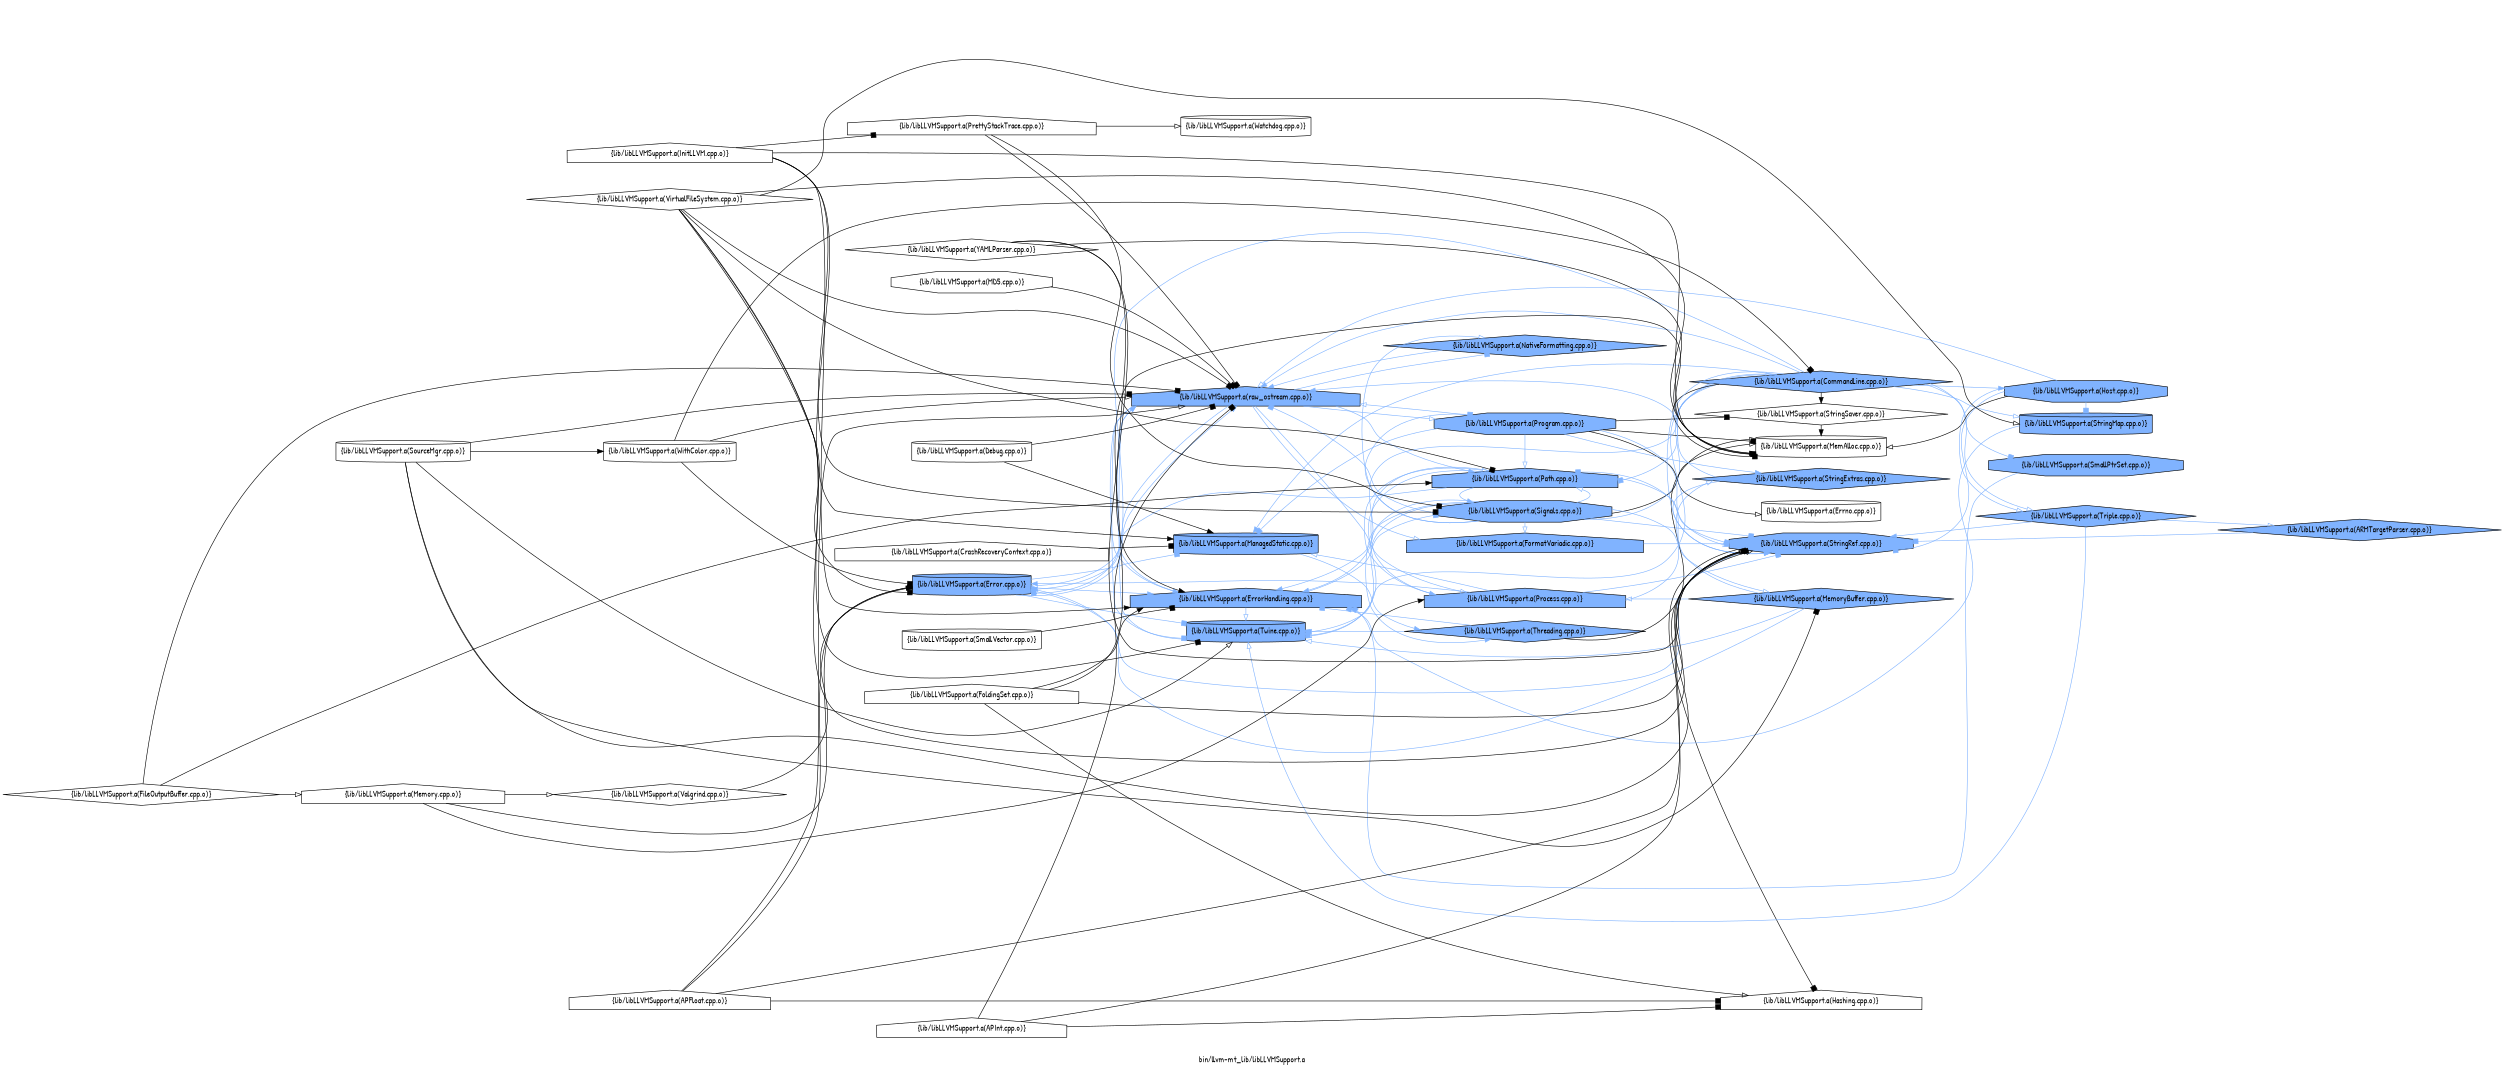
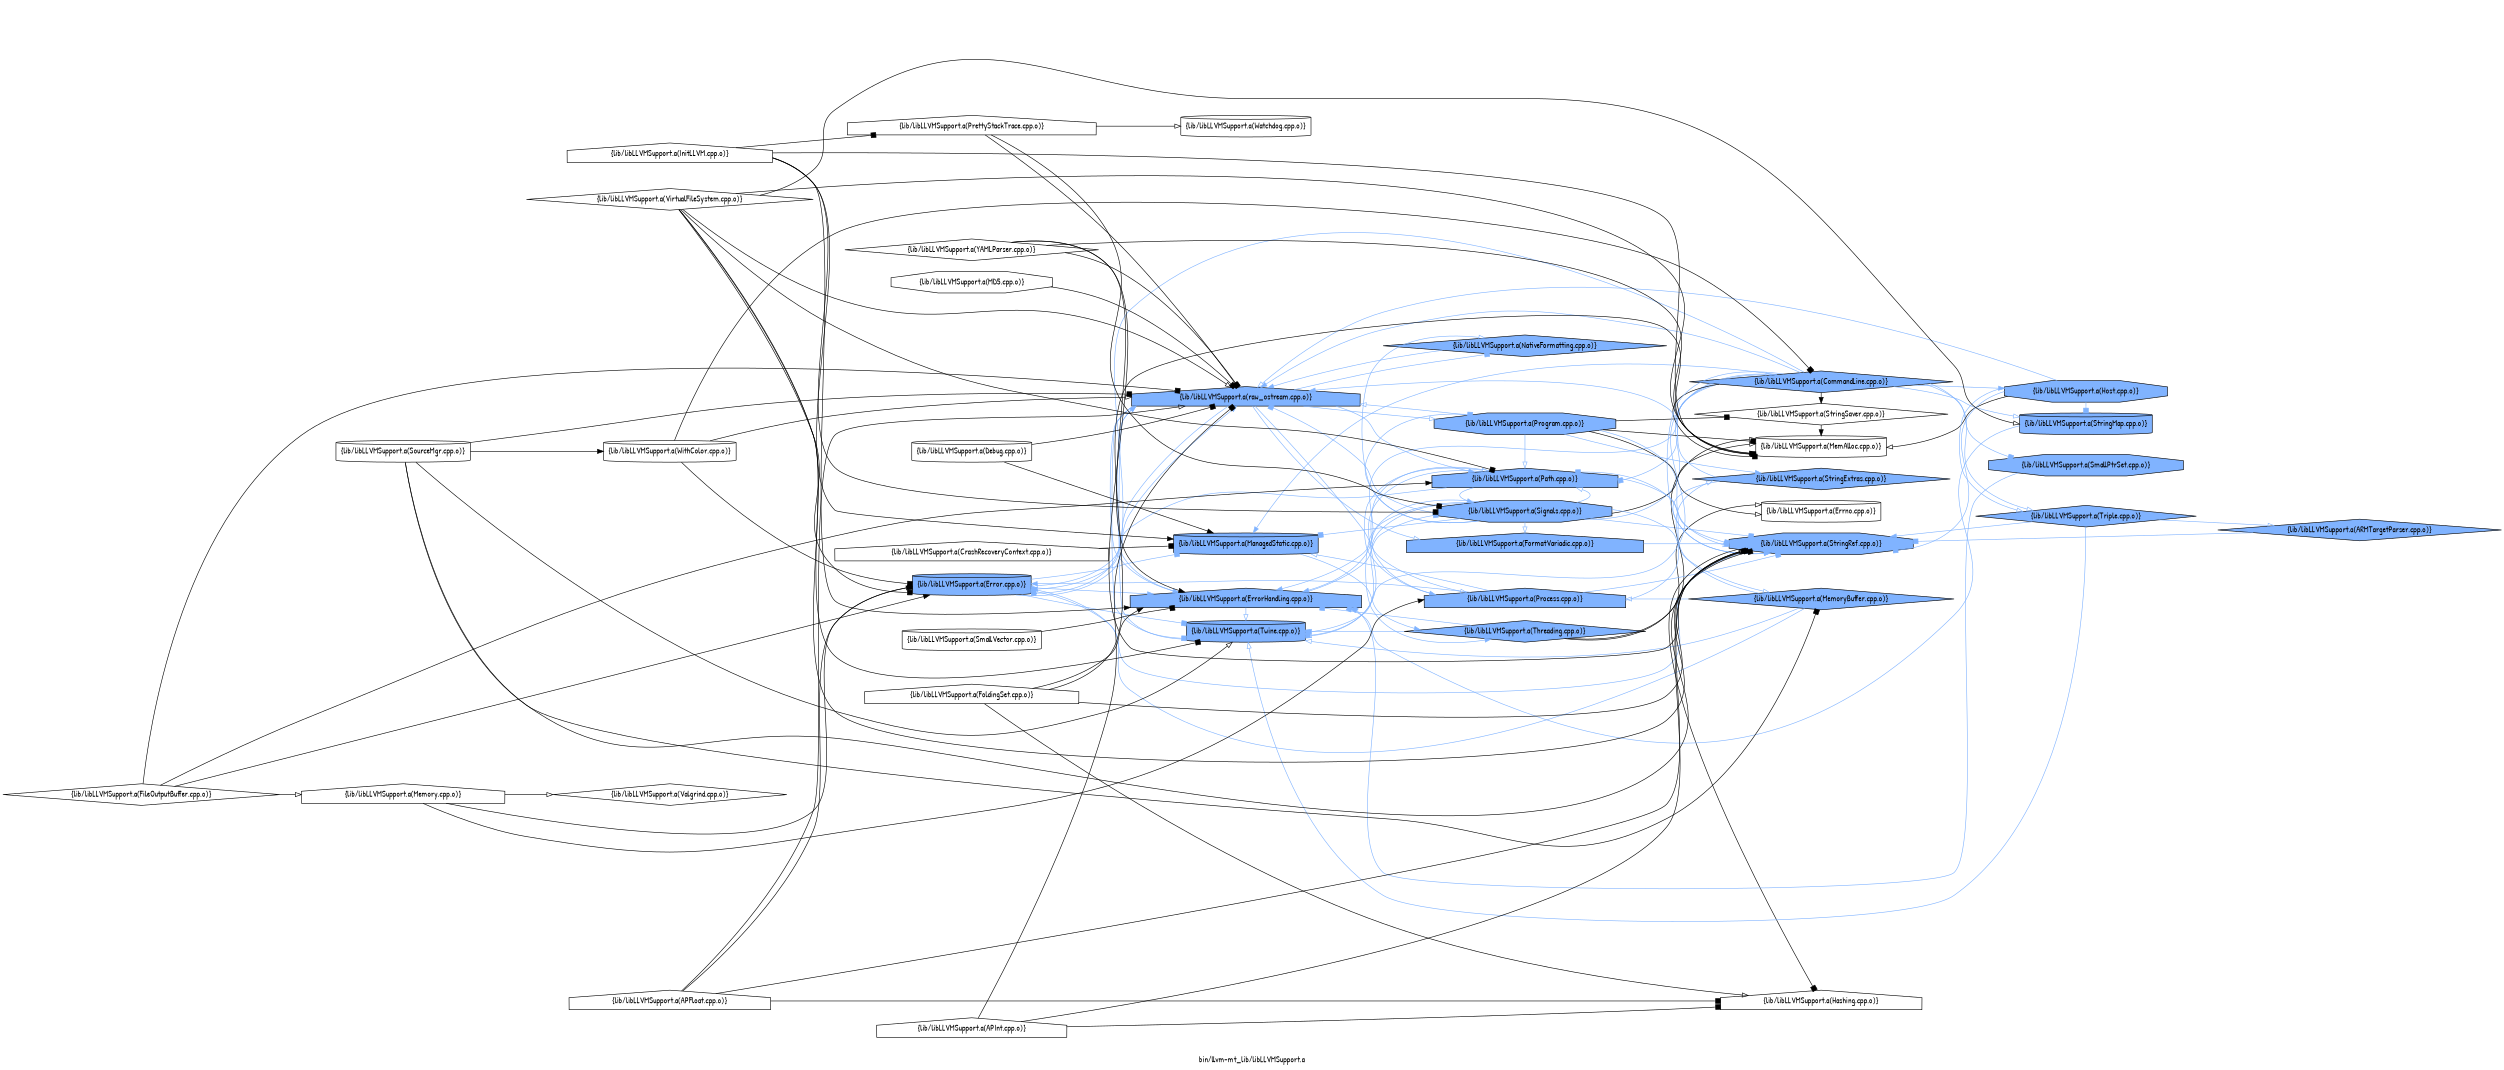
none -> (1161, 301)
(949, 314) -> (949, 314)
(1342, 465) -> (1413, 524)
none -> (1678, 574)
(1220, 659) -> (1220, 659)
(812, 754) -> (549, 691)
